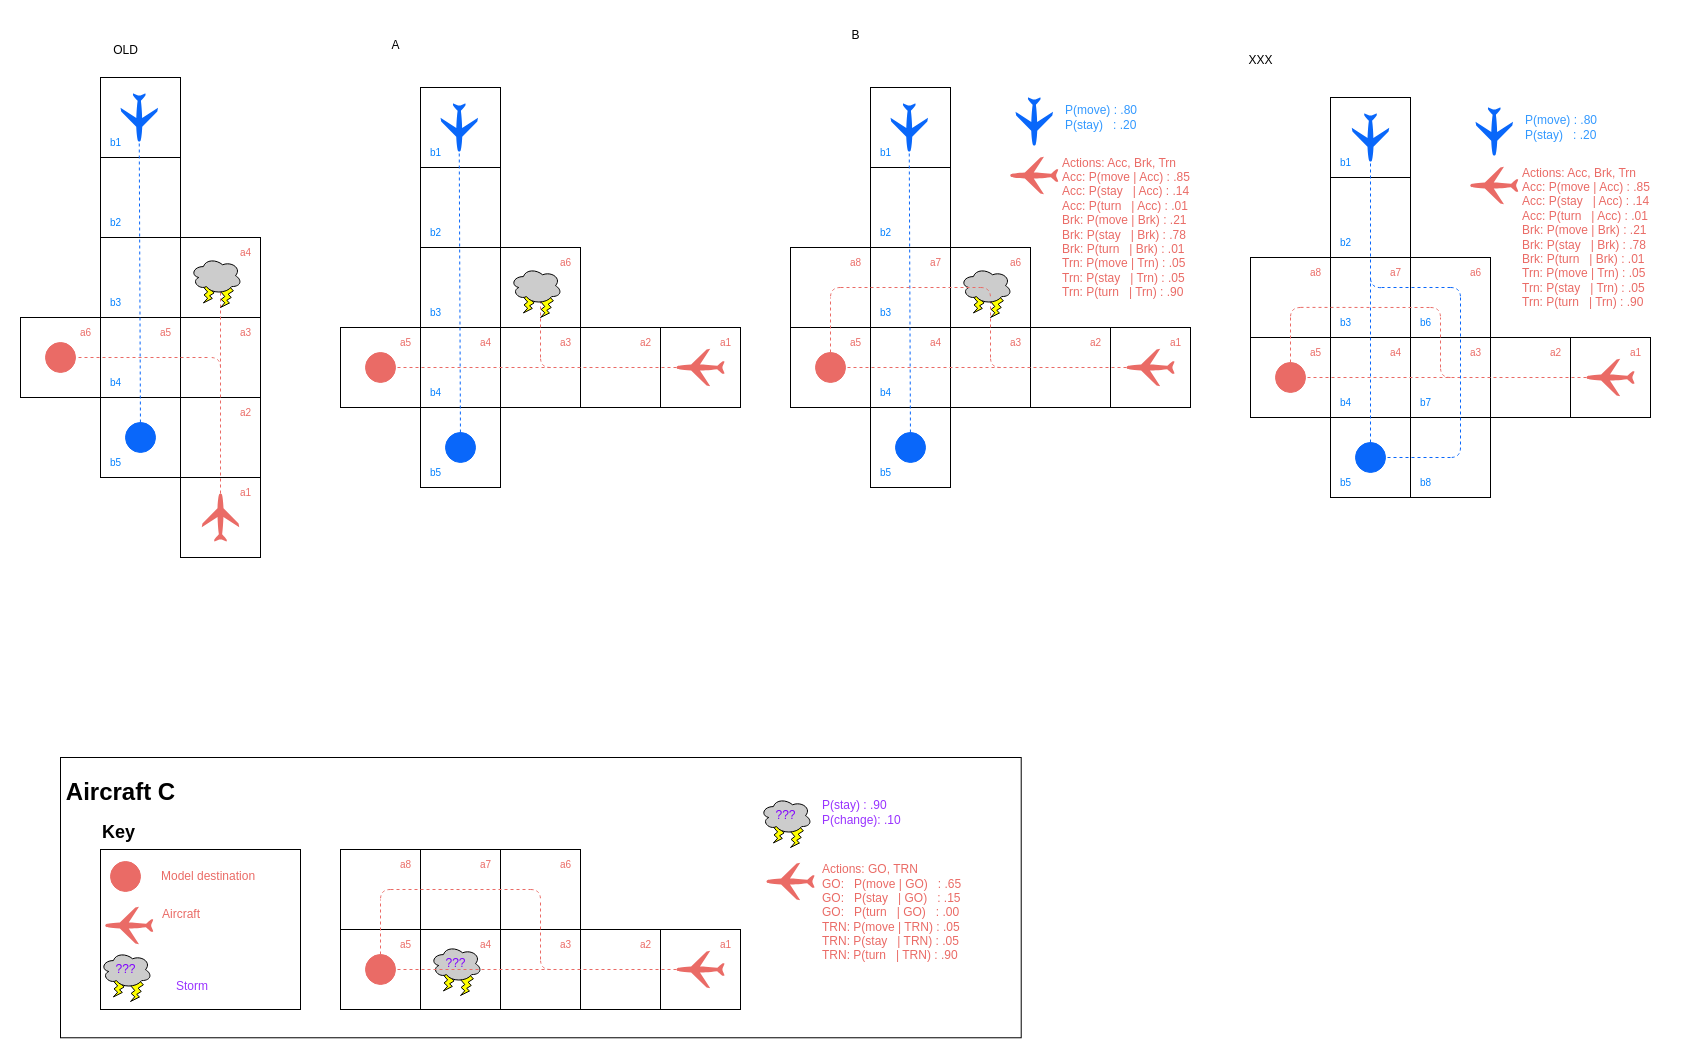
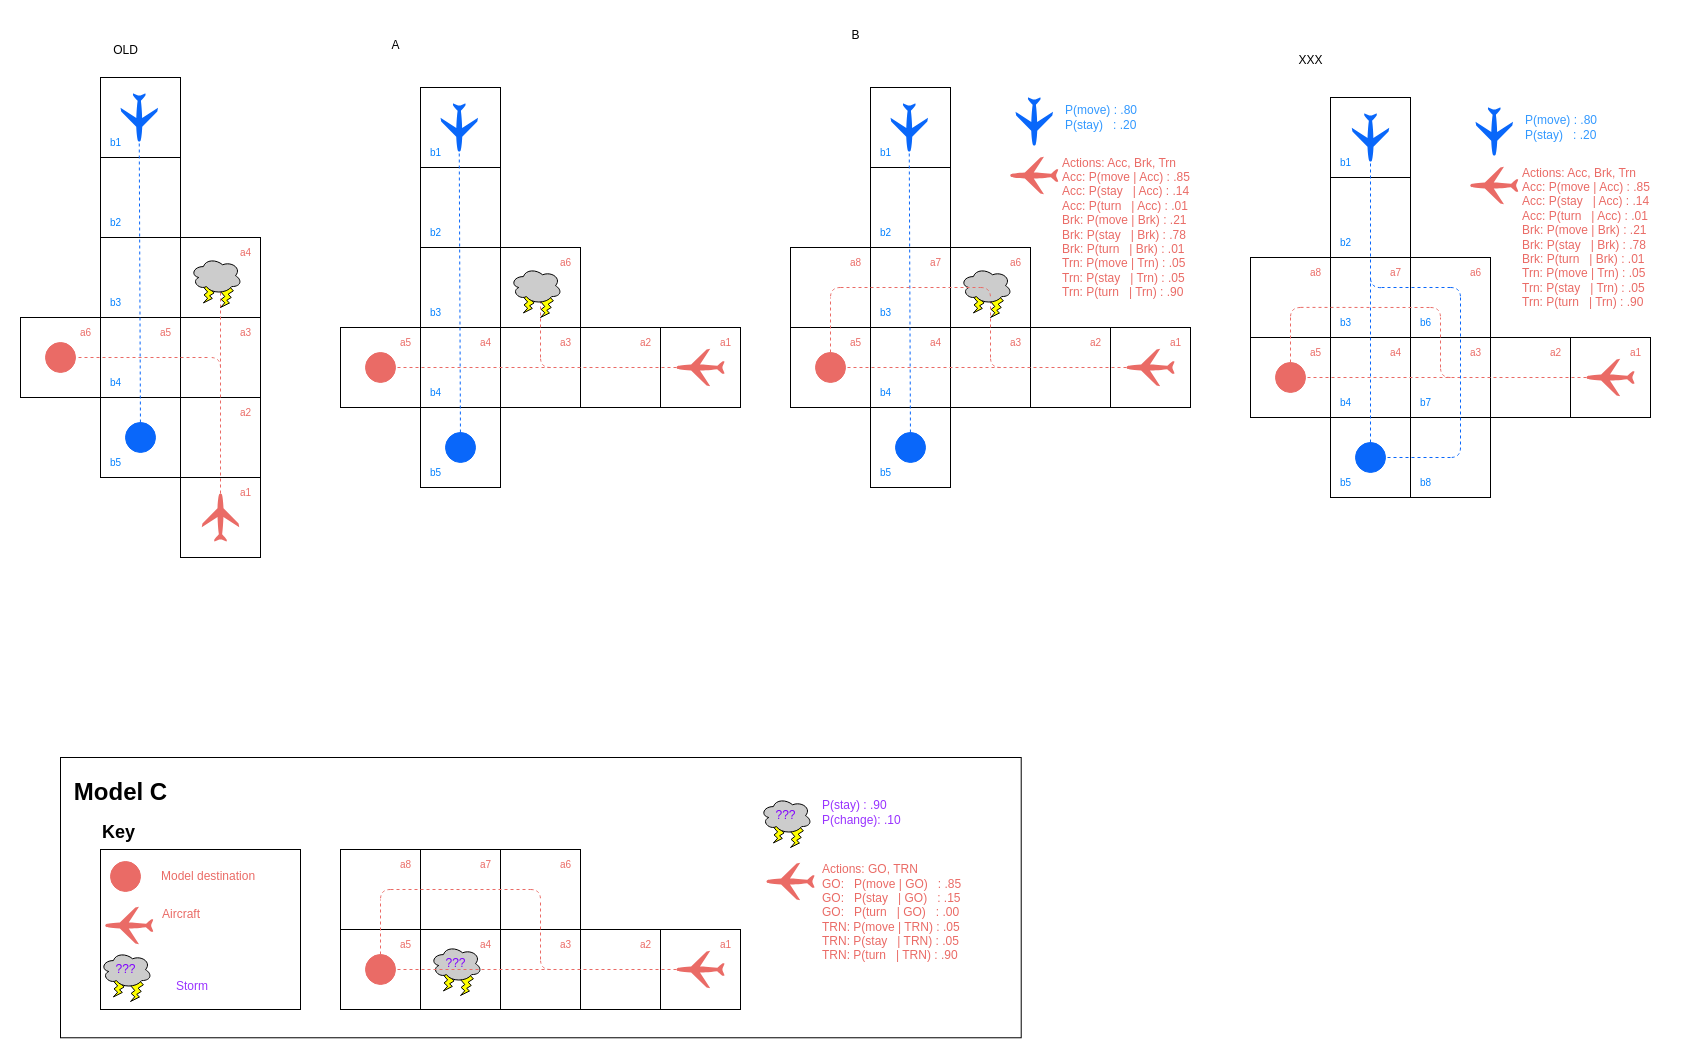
(1261, 61) -> (1311, 61)
(121, 793) -> (121, 793)
(903, 913) -> (903, 913)
